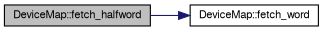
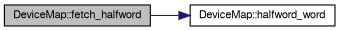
(254, 15) -> (263, 15)
